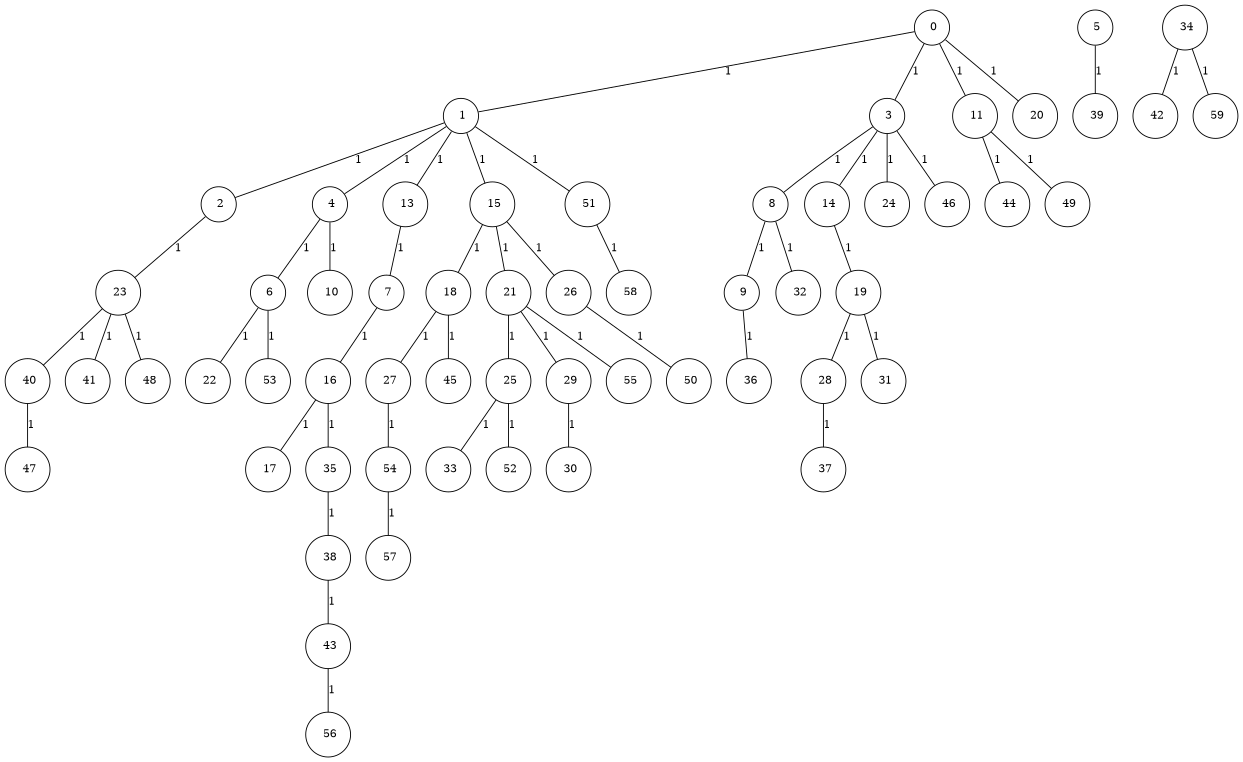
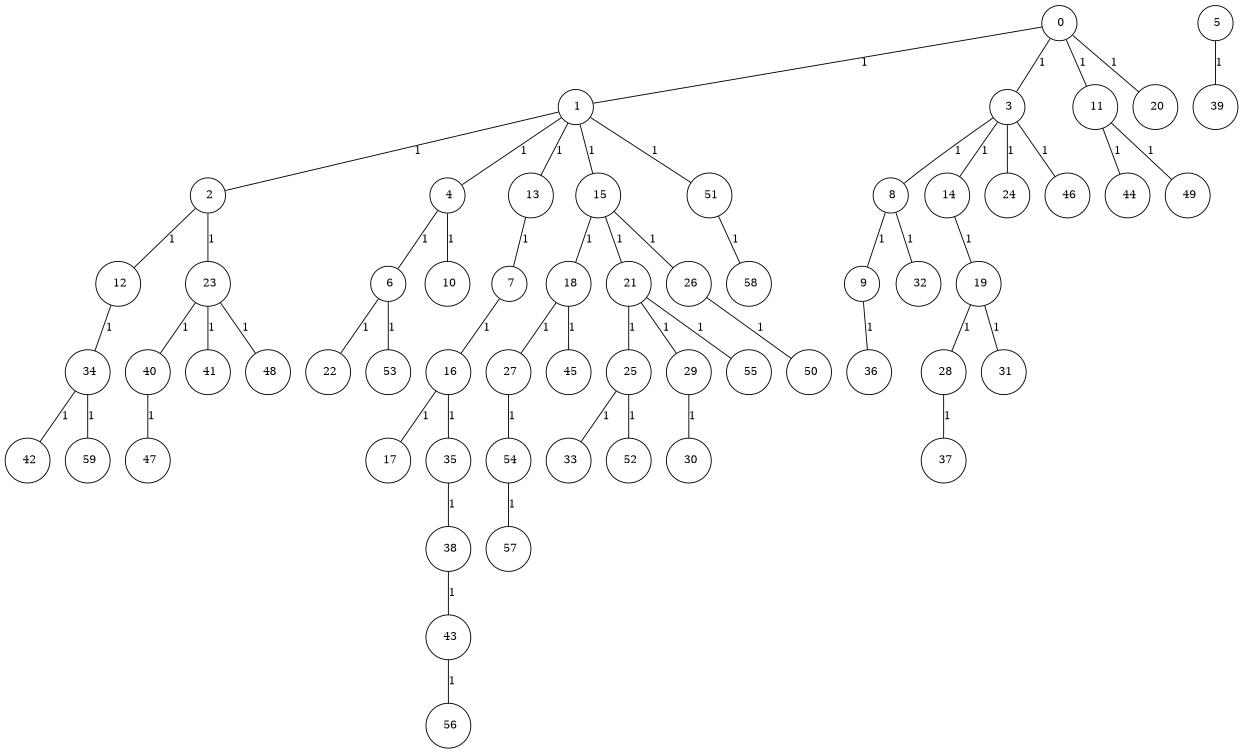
none -> (118, 284)
